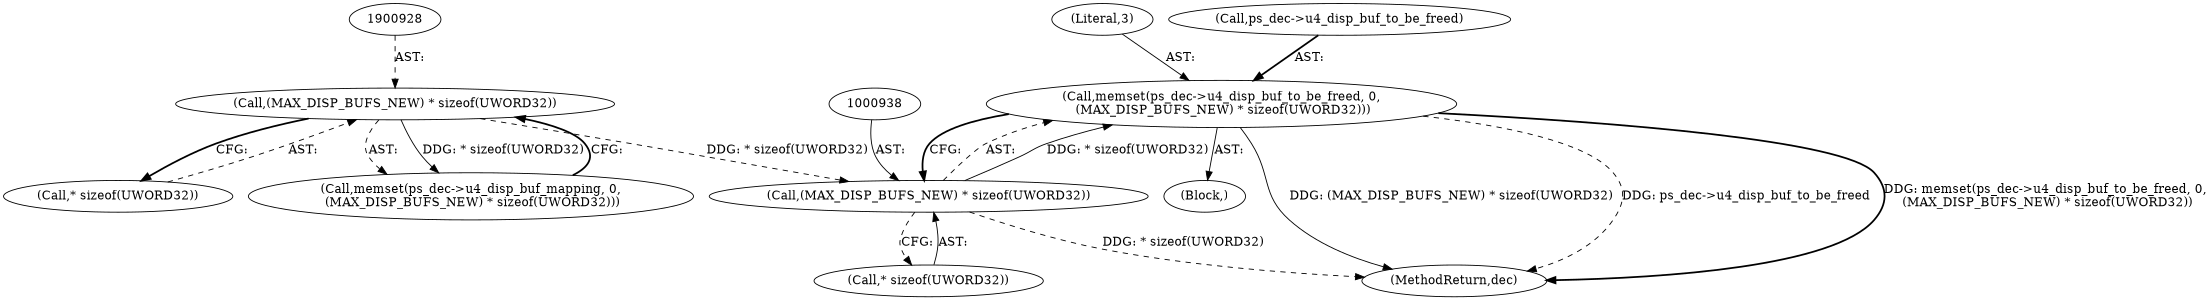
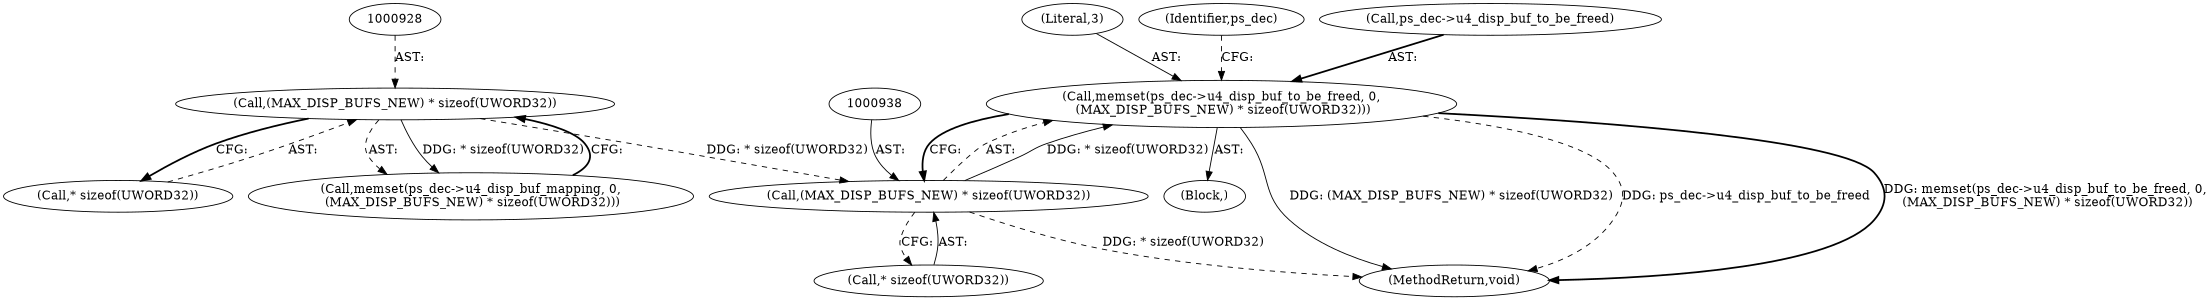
(395, 19) -> (395, 19)
none -> (1221, 19)
(1454, 281) -> (1454, 281)
